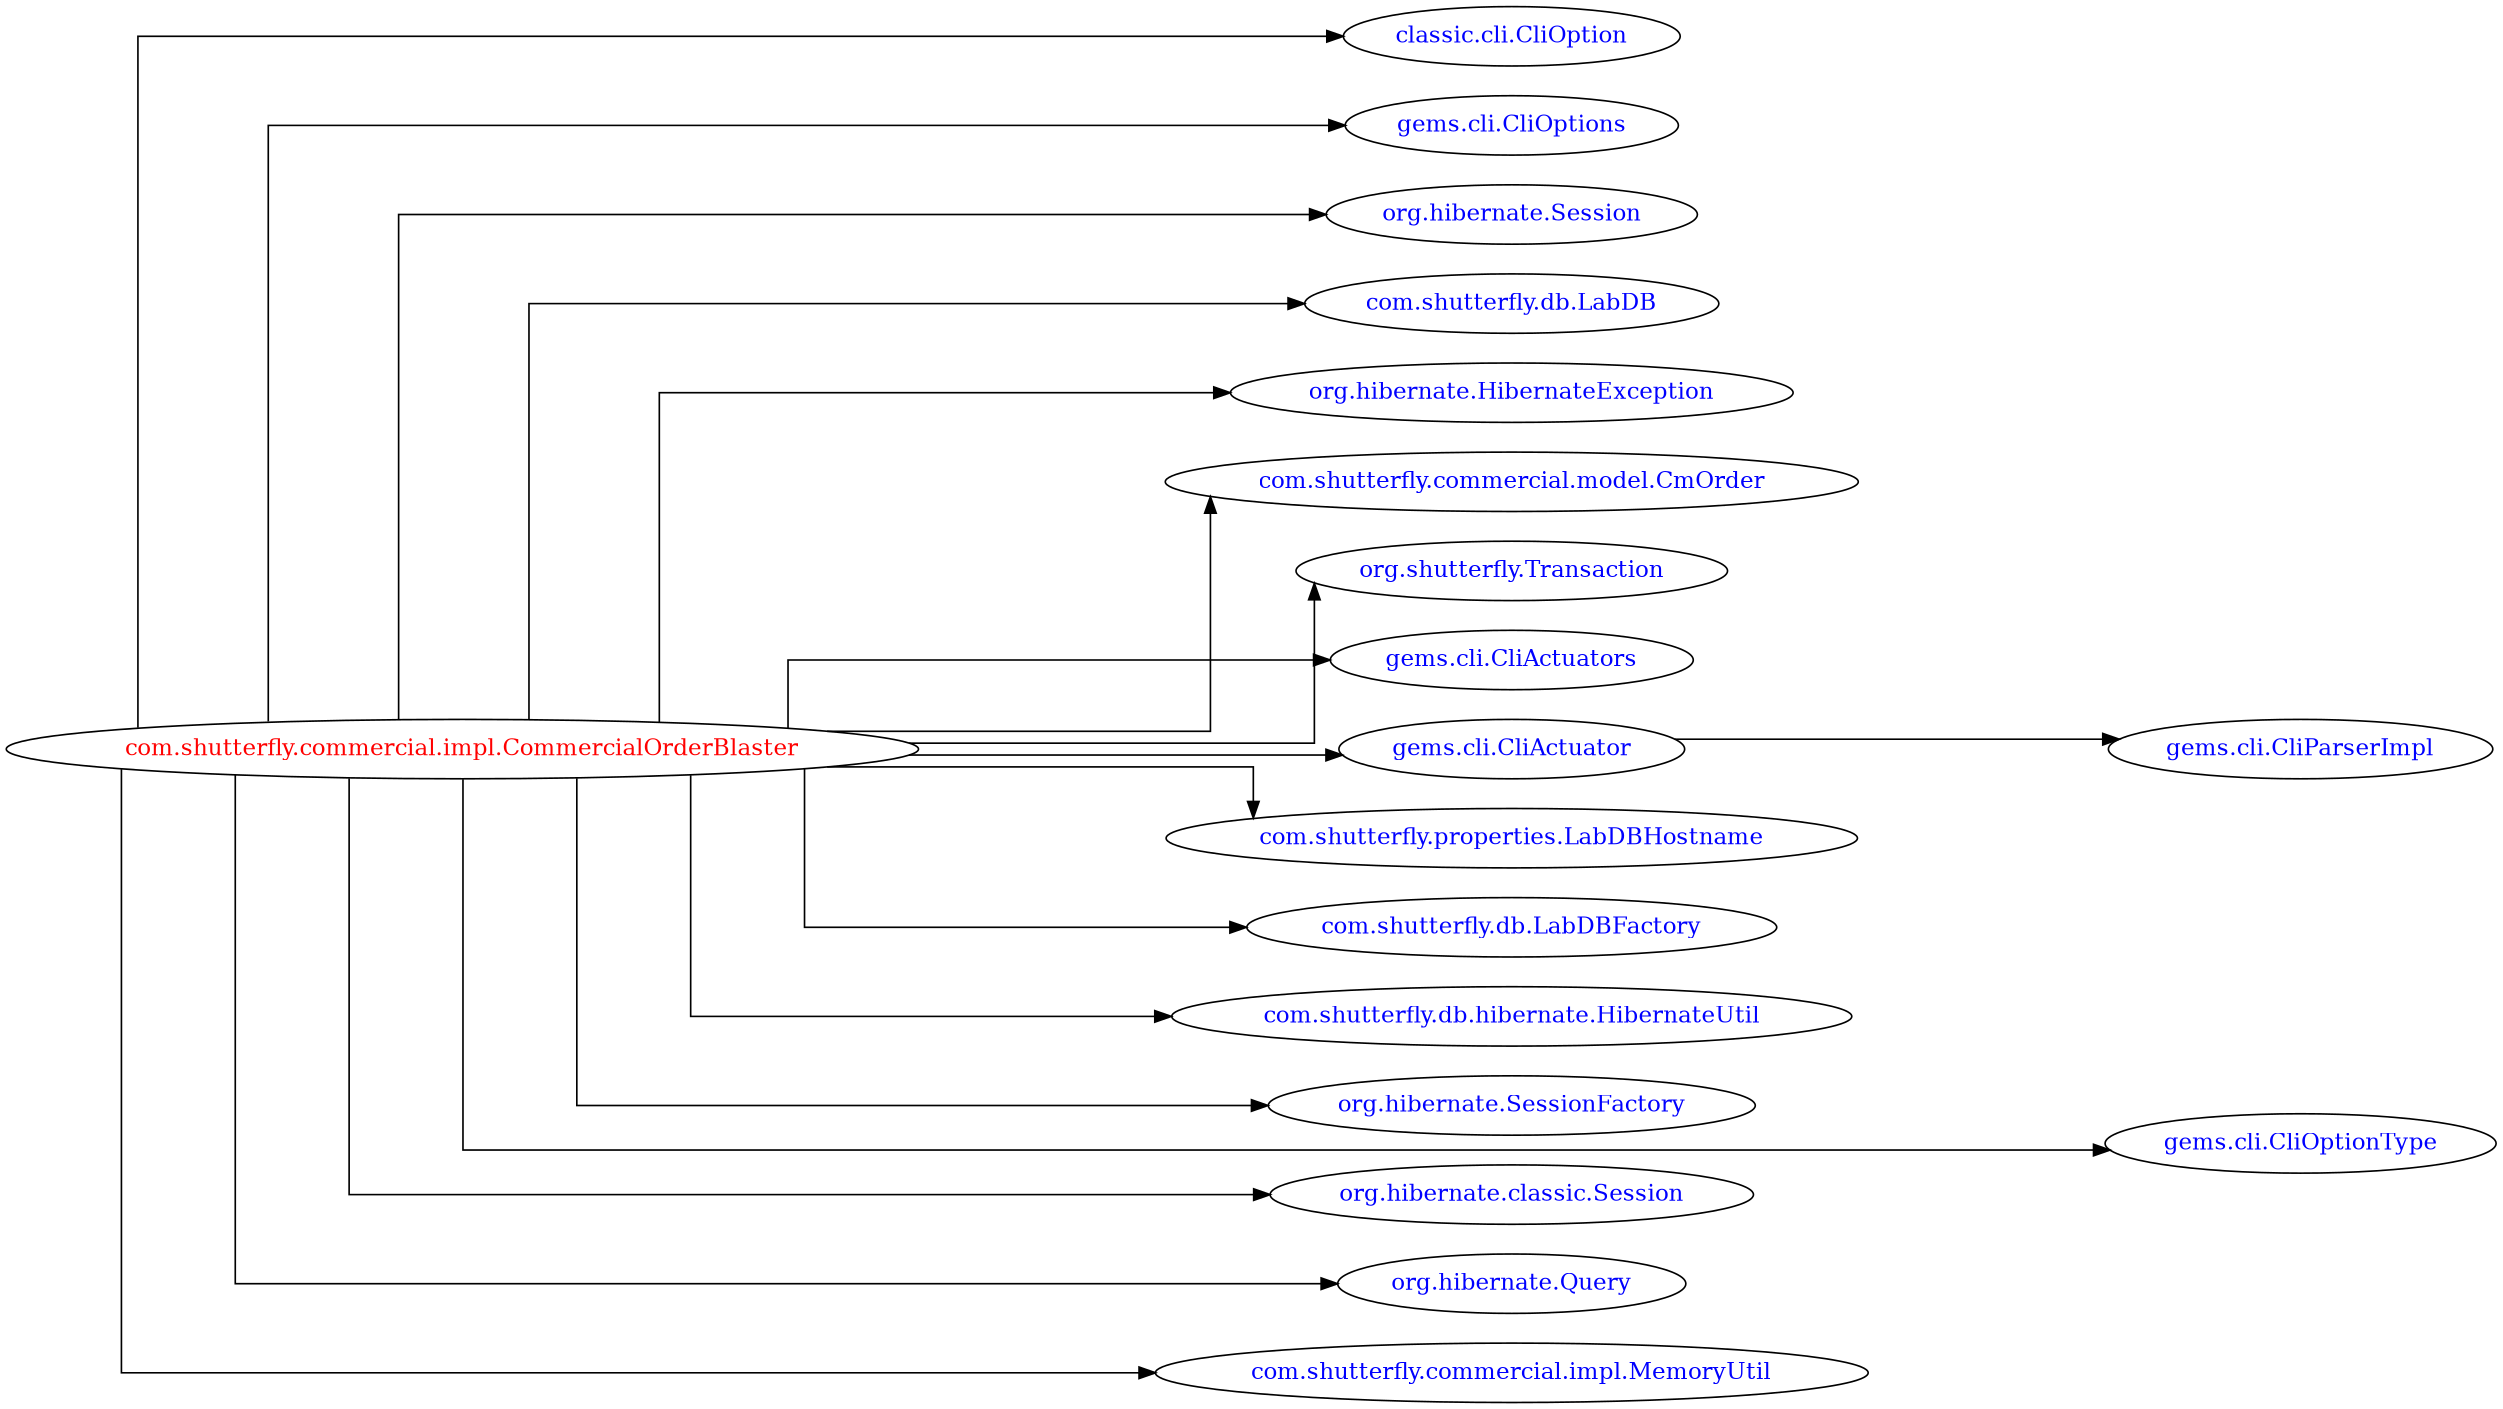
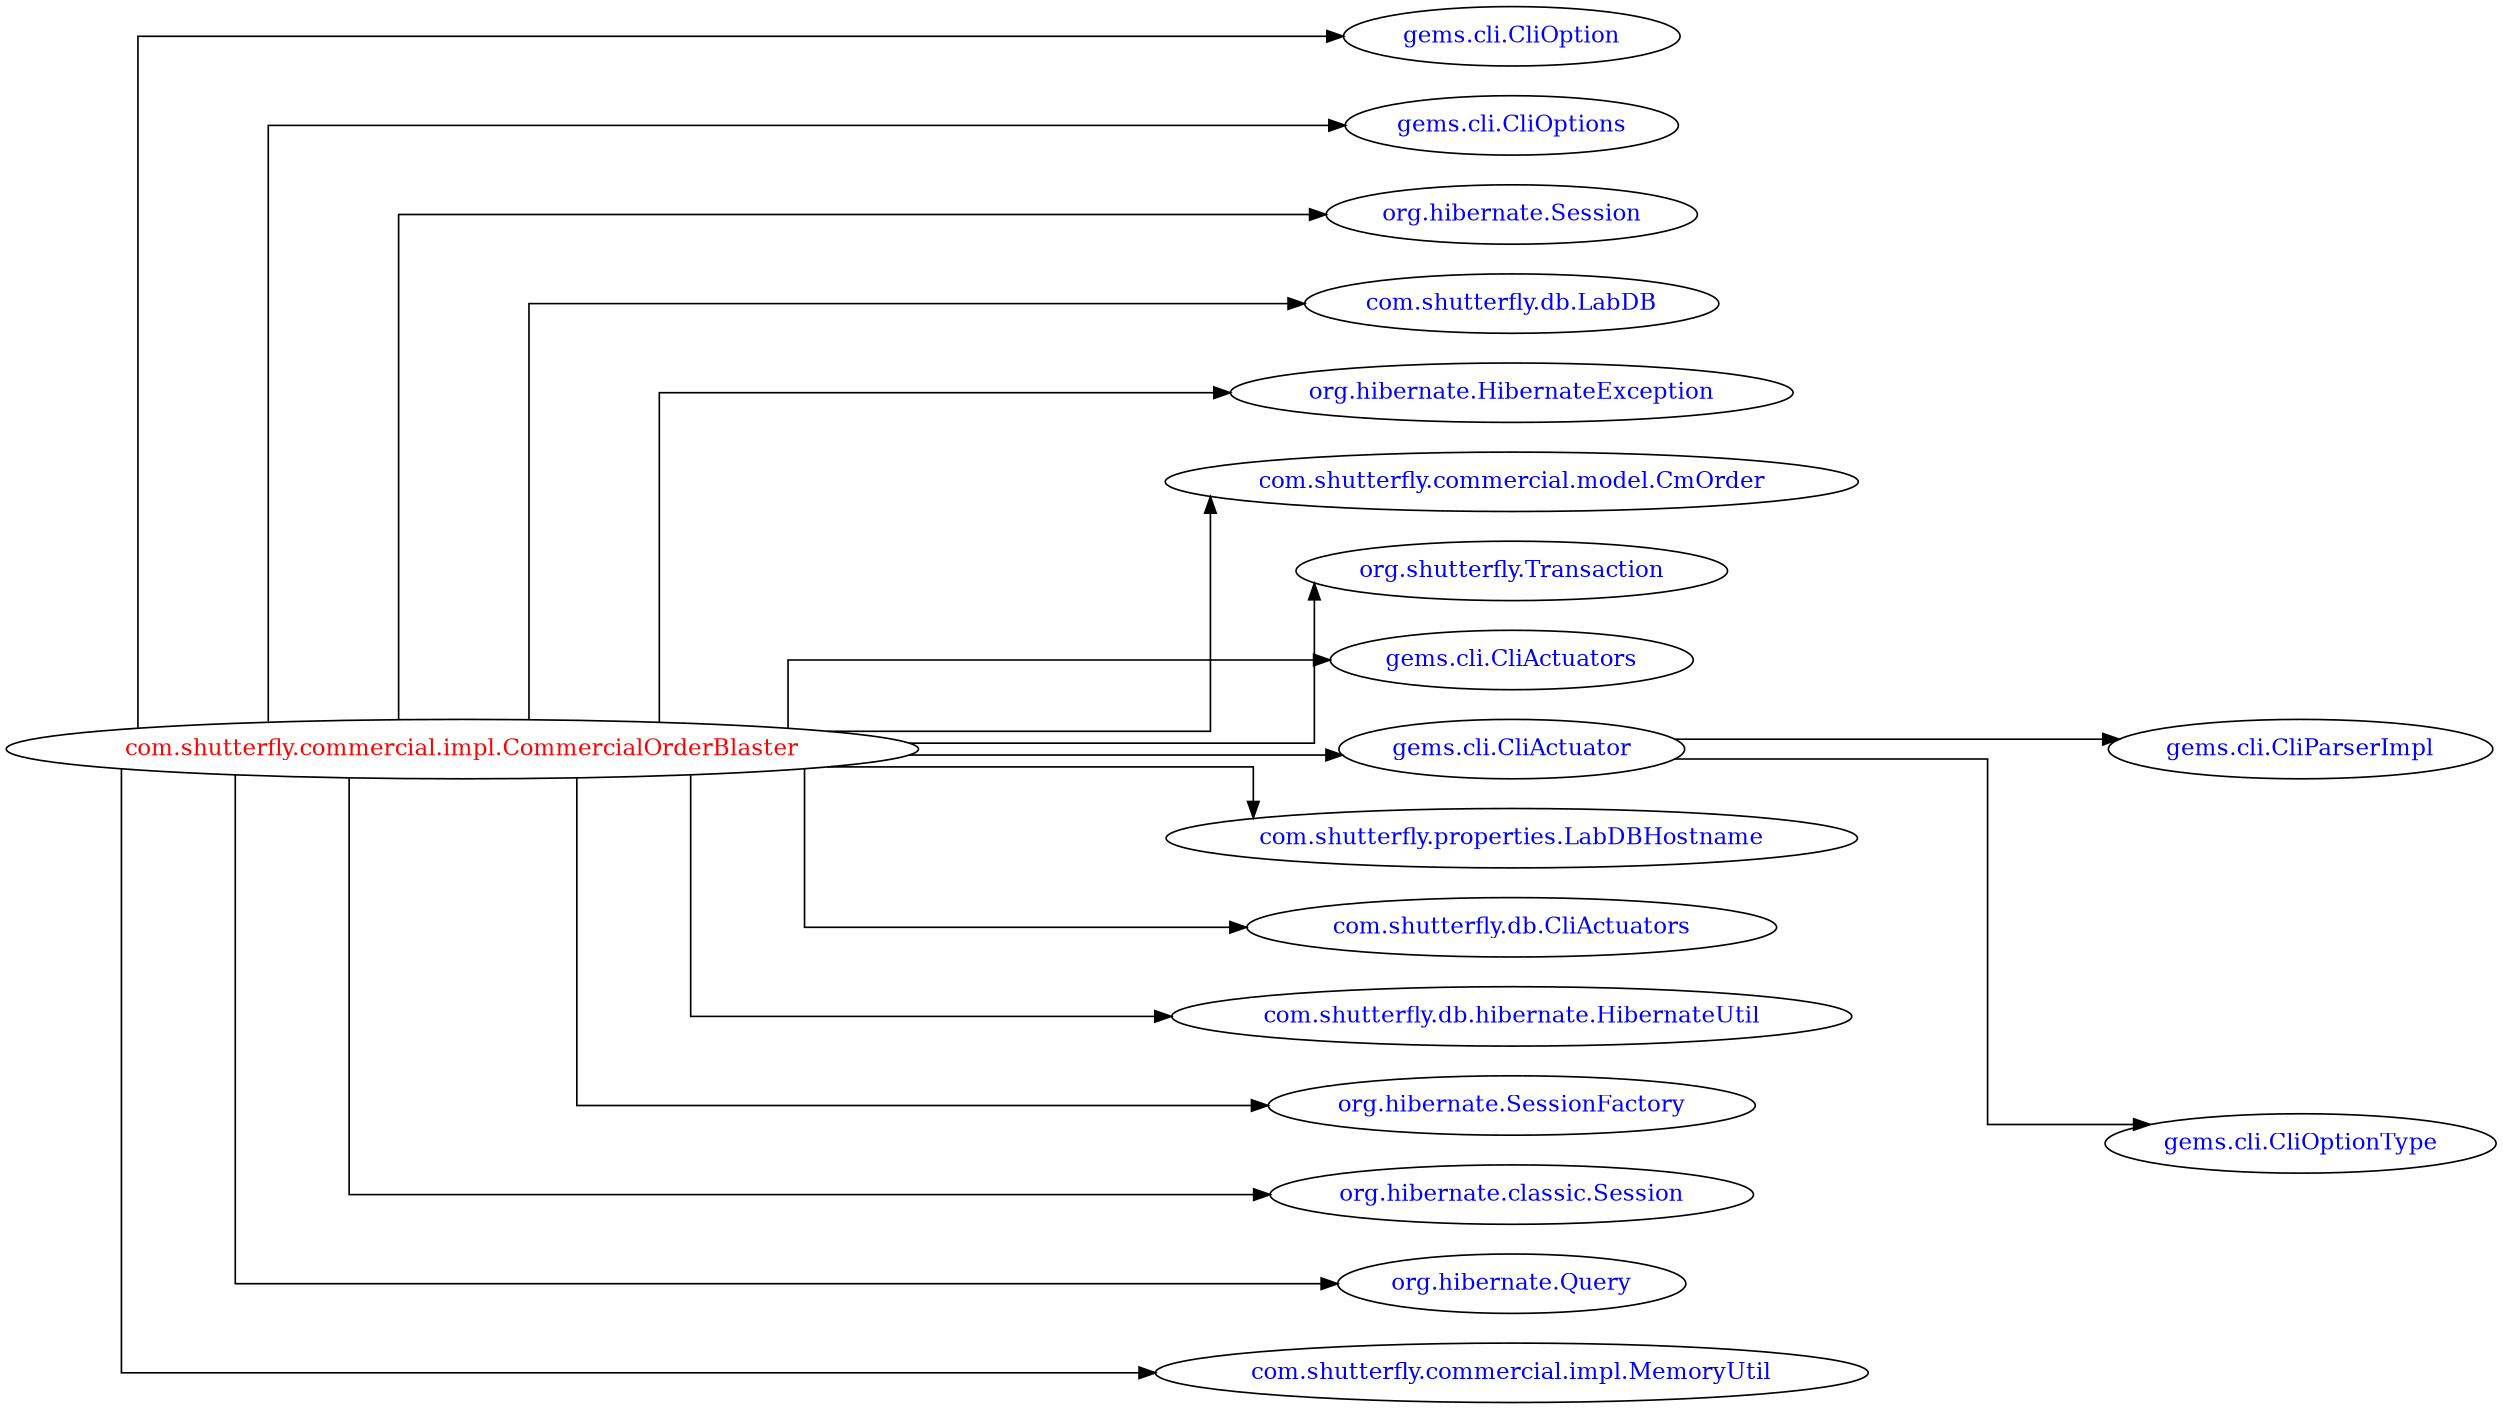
(1512, 36) -> (1512, 36)
(1512, 927) -> (1512, 927)
(1093, 1150) -> (1988, 858)
